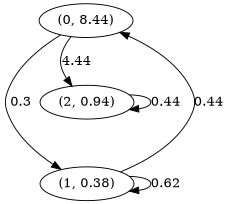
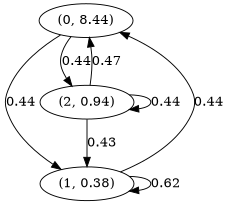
(77, 61) -> (77, 61)
none -> (92, 66)
(21, 102) -> (21, 102)
none -> (87, 138)
